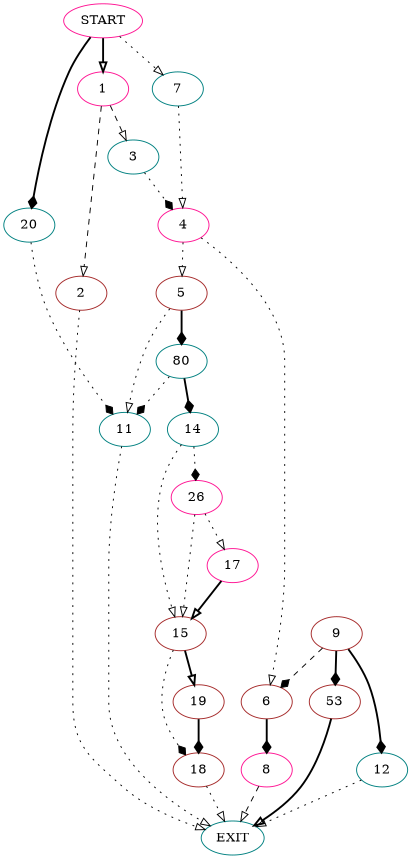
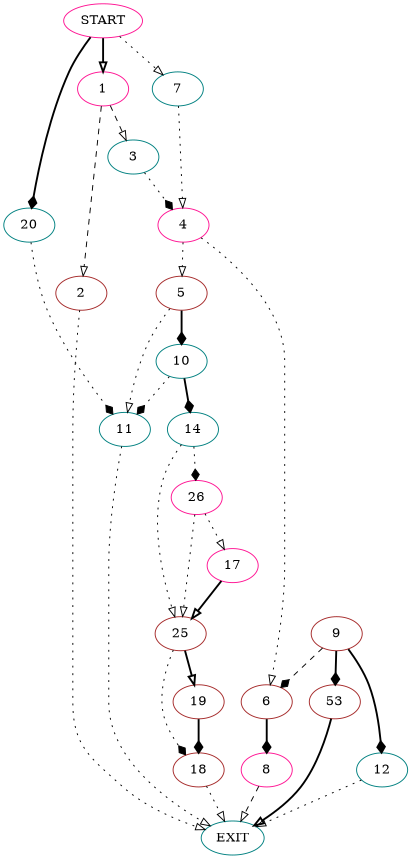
(182, 361) -> (182, 361)
(181, 634) -> (181, 634)
